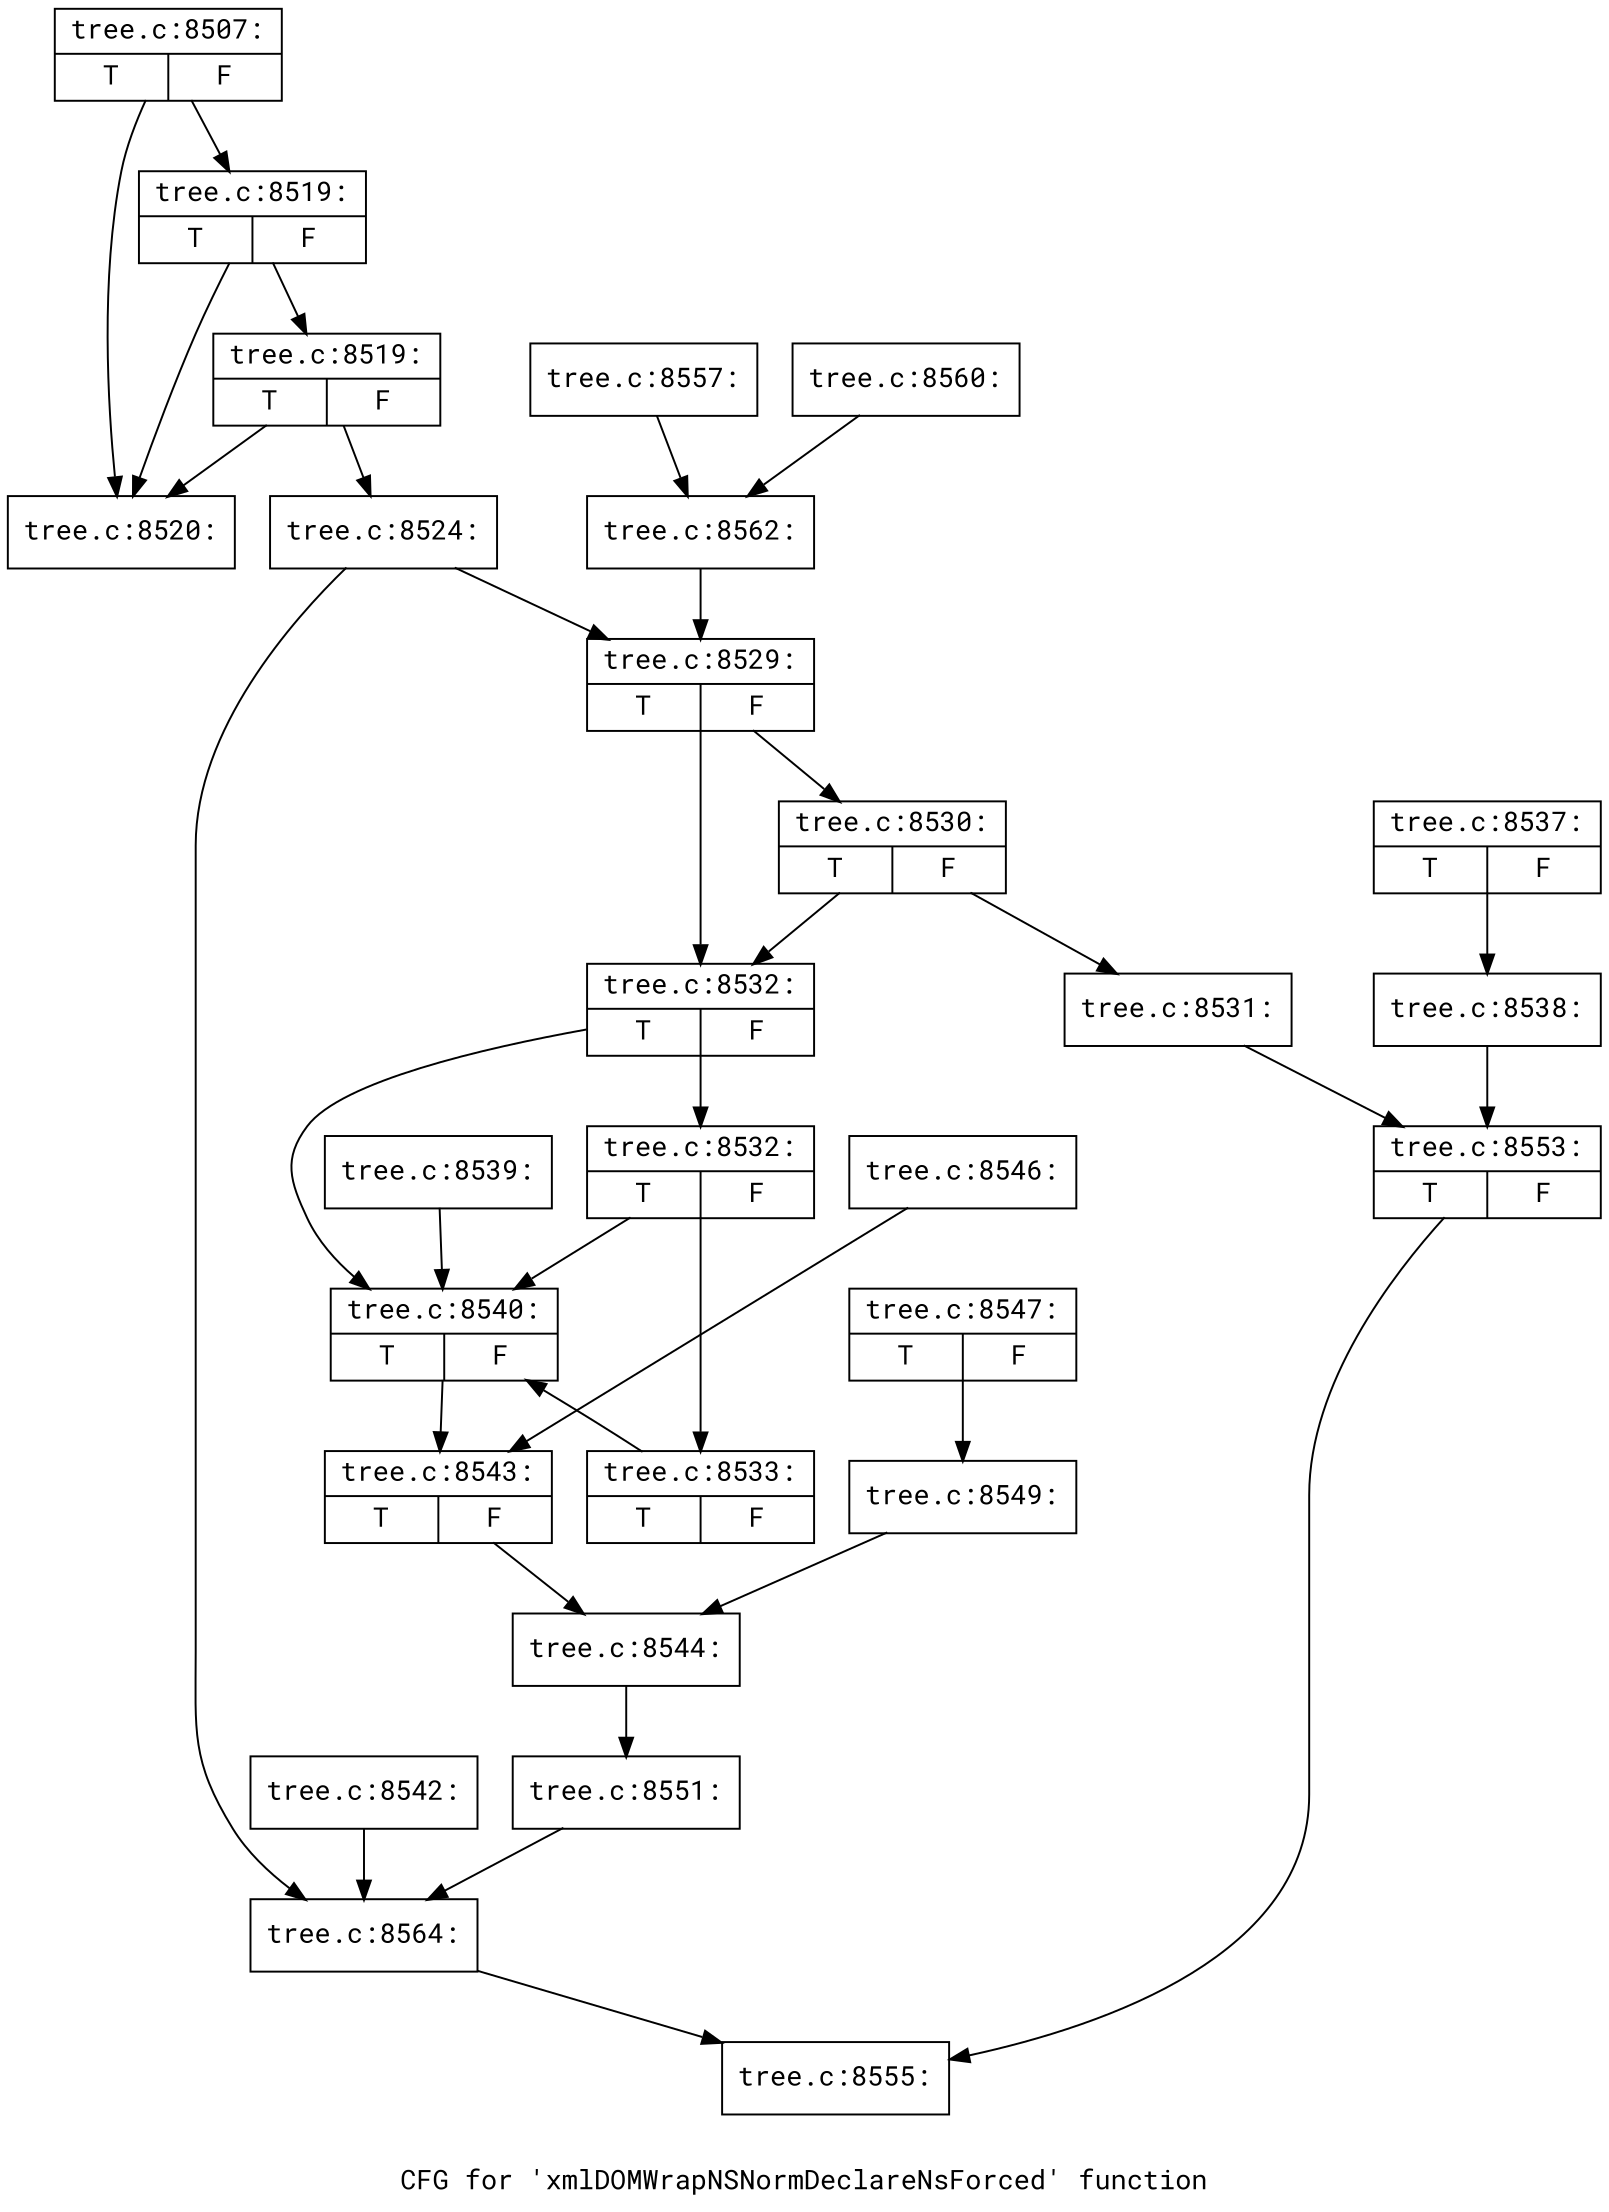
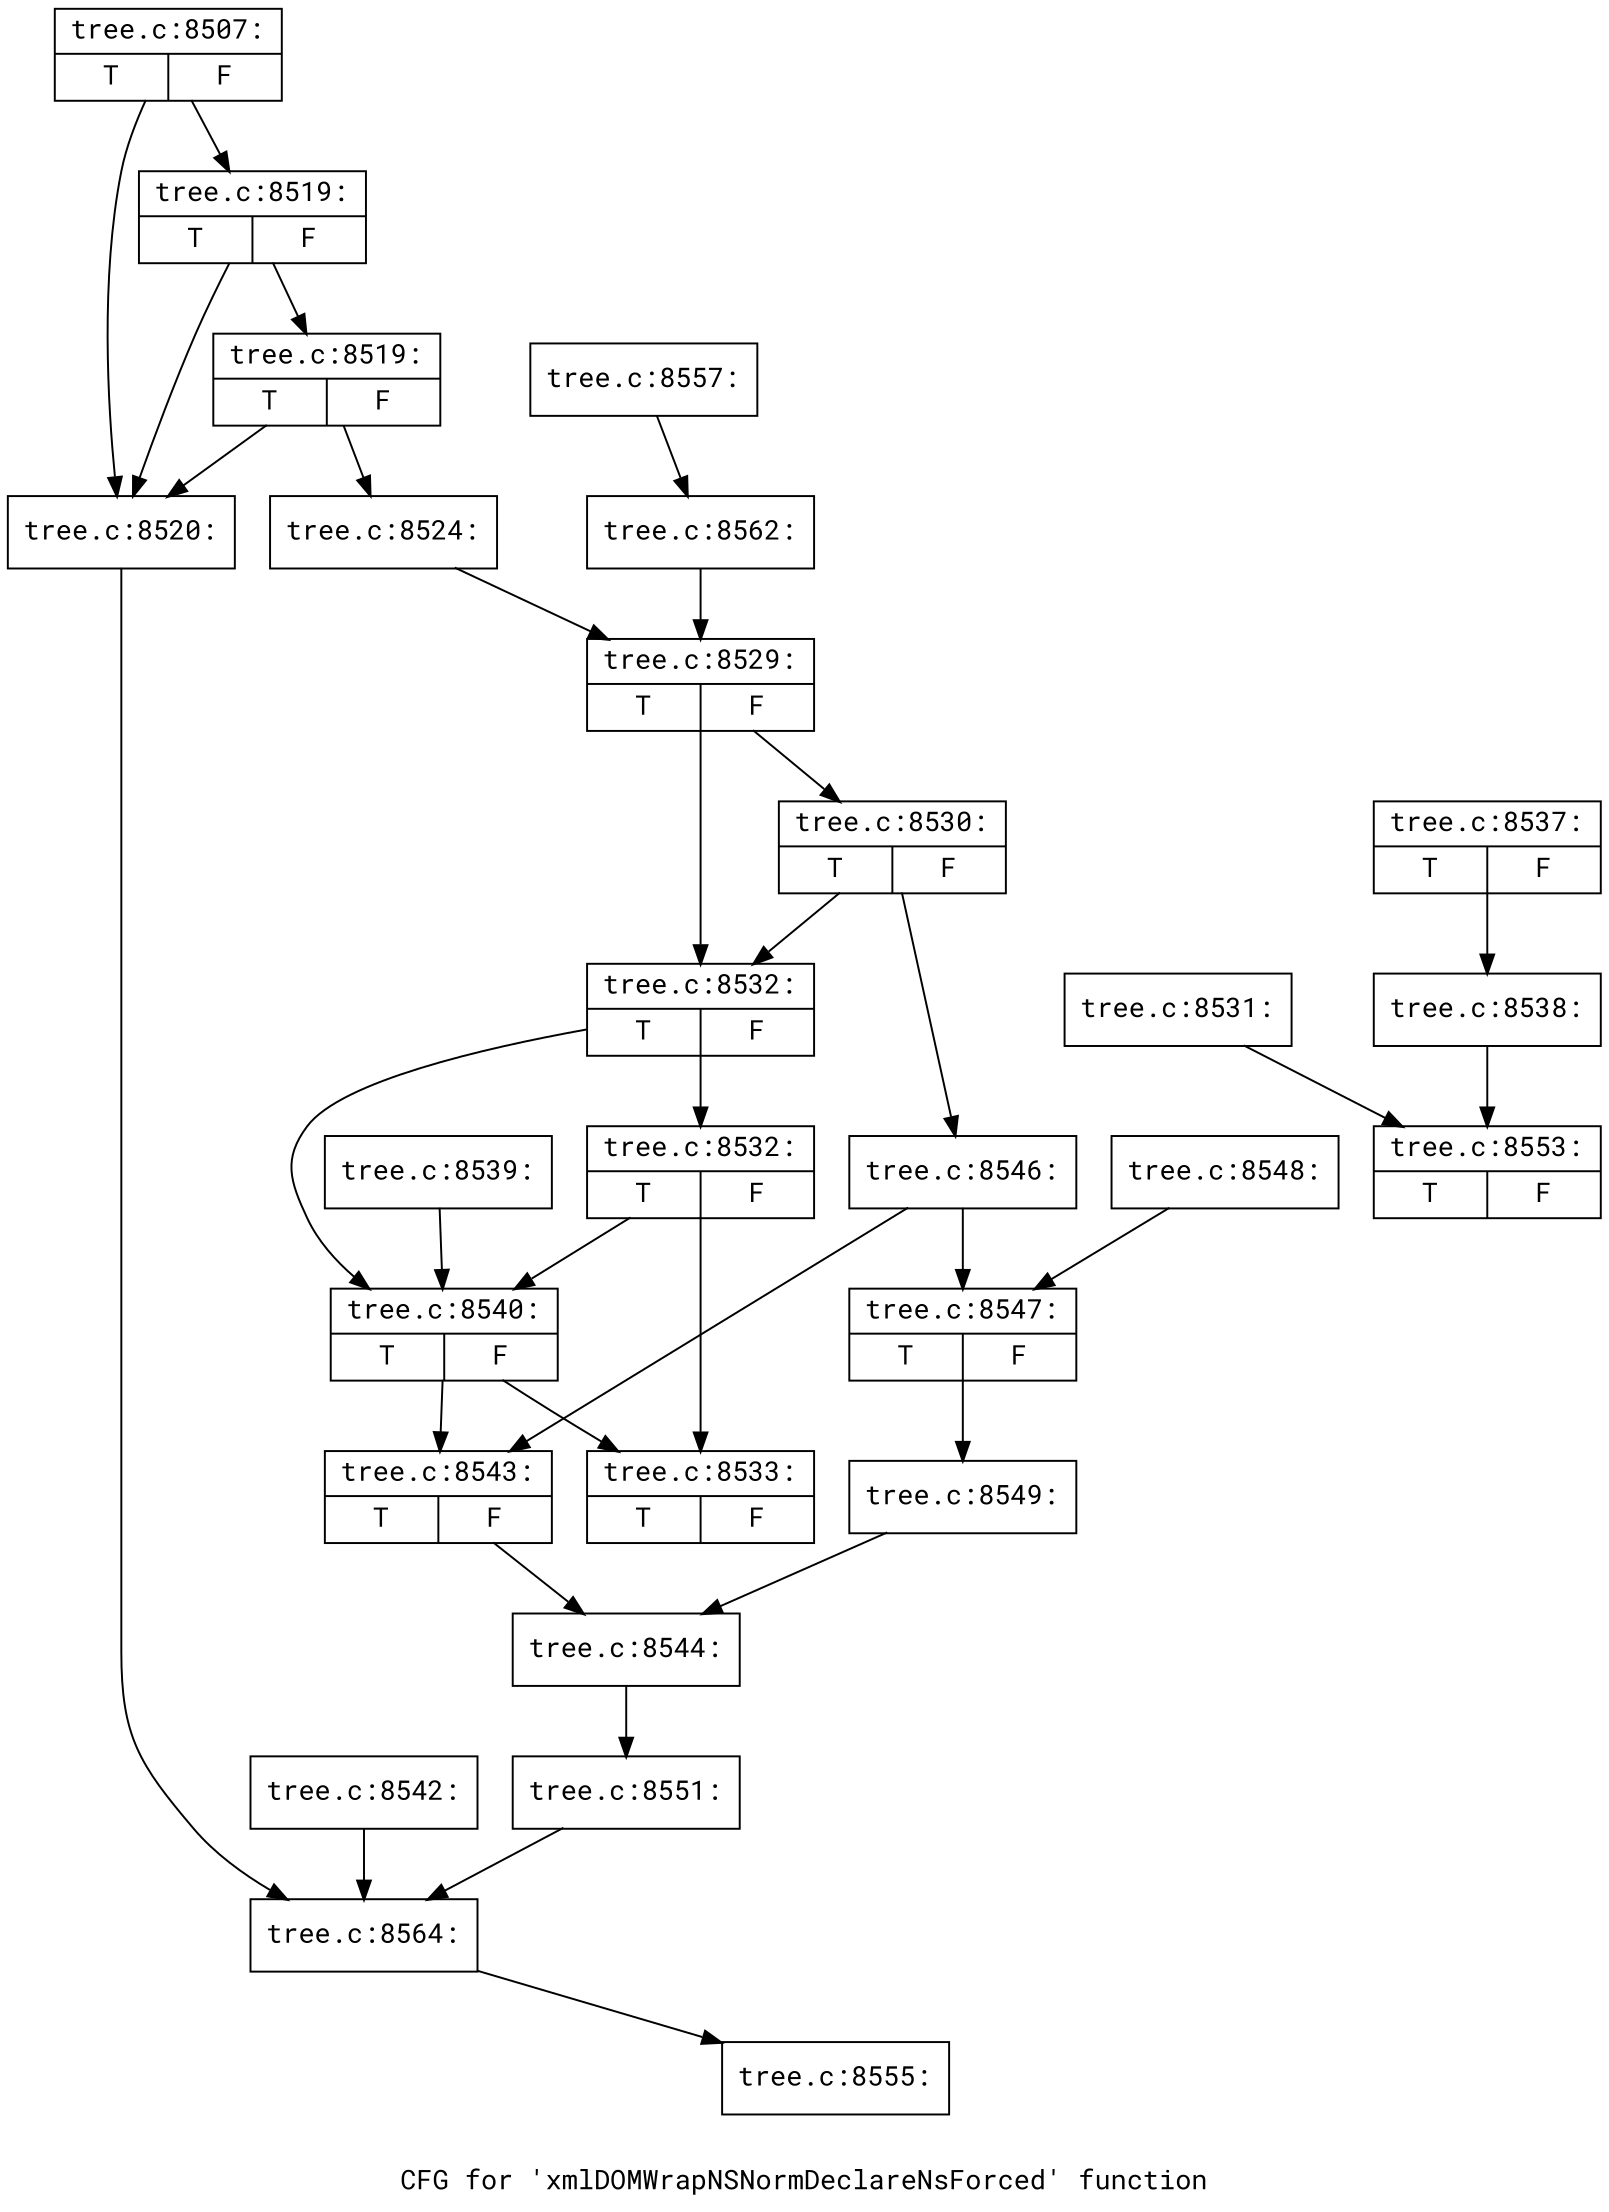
(906, 380) -> none
(1035, 929) -> (926, 1005)
none -> (1225, 1172)
(196, 1220) -> (121, 1258)
none -> (963, 1239)
(593, 1421) -> (552, 1411)
(1309, 1718) -> none
